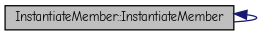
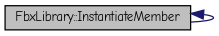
(119, 18) -> (98, 18)
